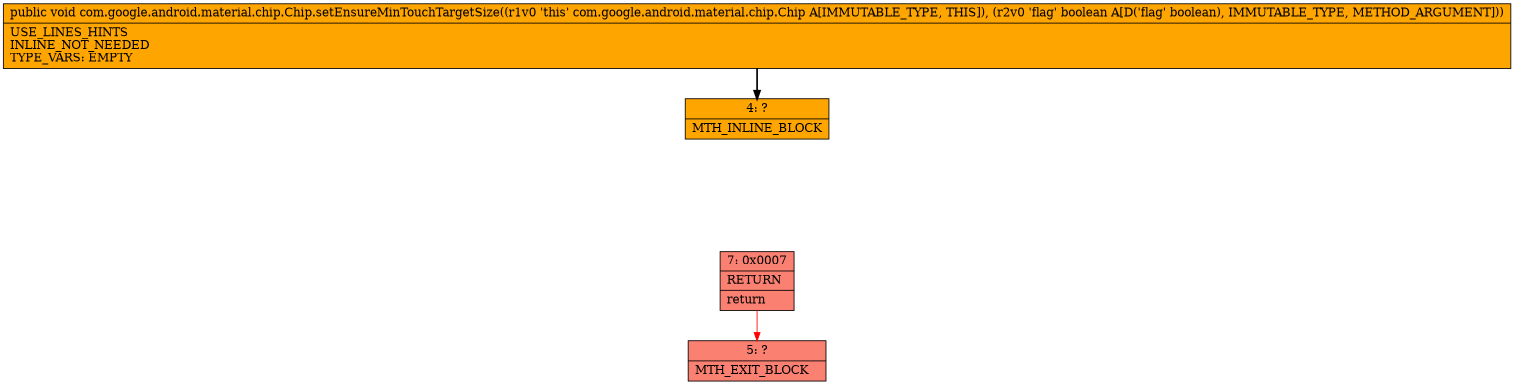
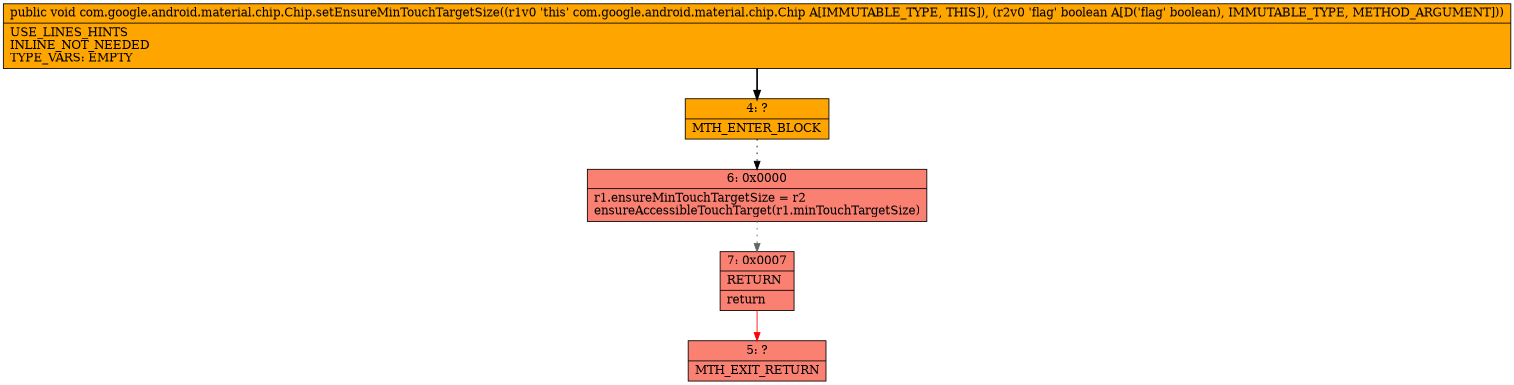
(757, 129) -> (757, 129)
none -> (757, 195)
(752, 371) -> (757, 371)
